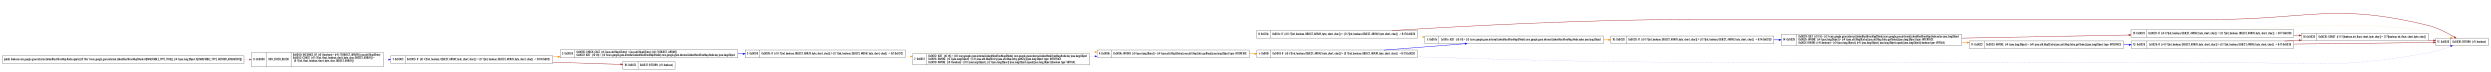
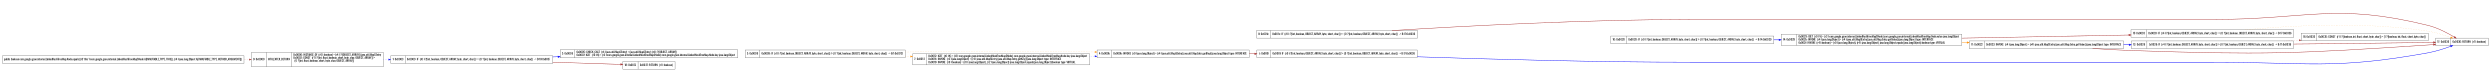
(2296, 35) -> none
(1514, 40) -> none
(2431, 40) -> (2263, 53)
(2292, 41) -> (2292, 41)
(740, 54) -> none
(1252, 54) -> (1252, 54)
(555, 57) -> (555, 57)
(279, 59) -> (279, 59)
(1935, 62) -> (1935, 62)
